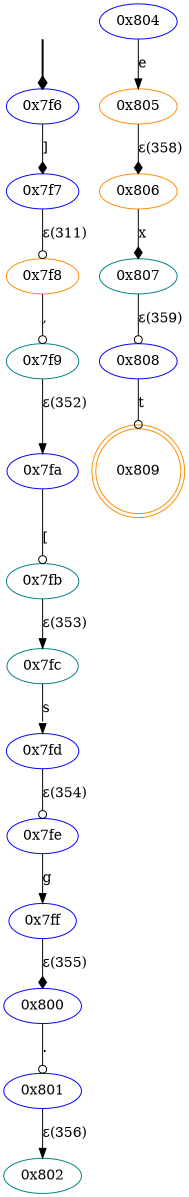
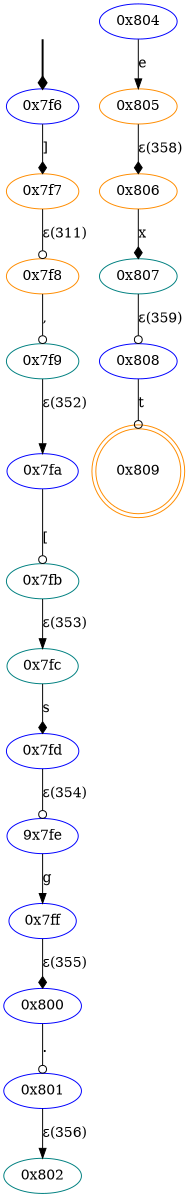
(43, 191) -> (43, 191)
(43, 703) -> (43, 703)
(43, 836) -> (43, 836)
